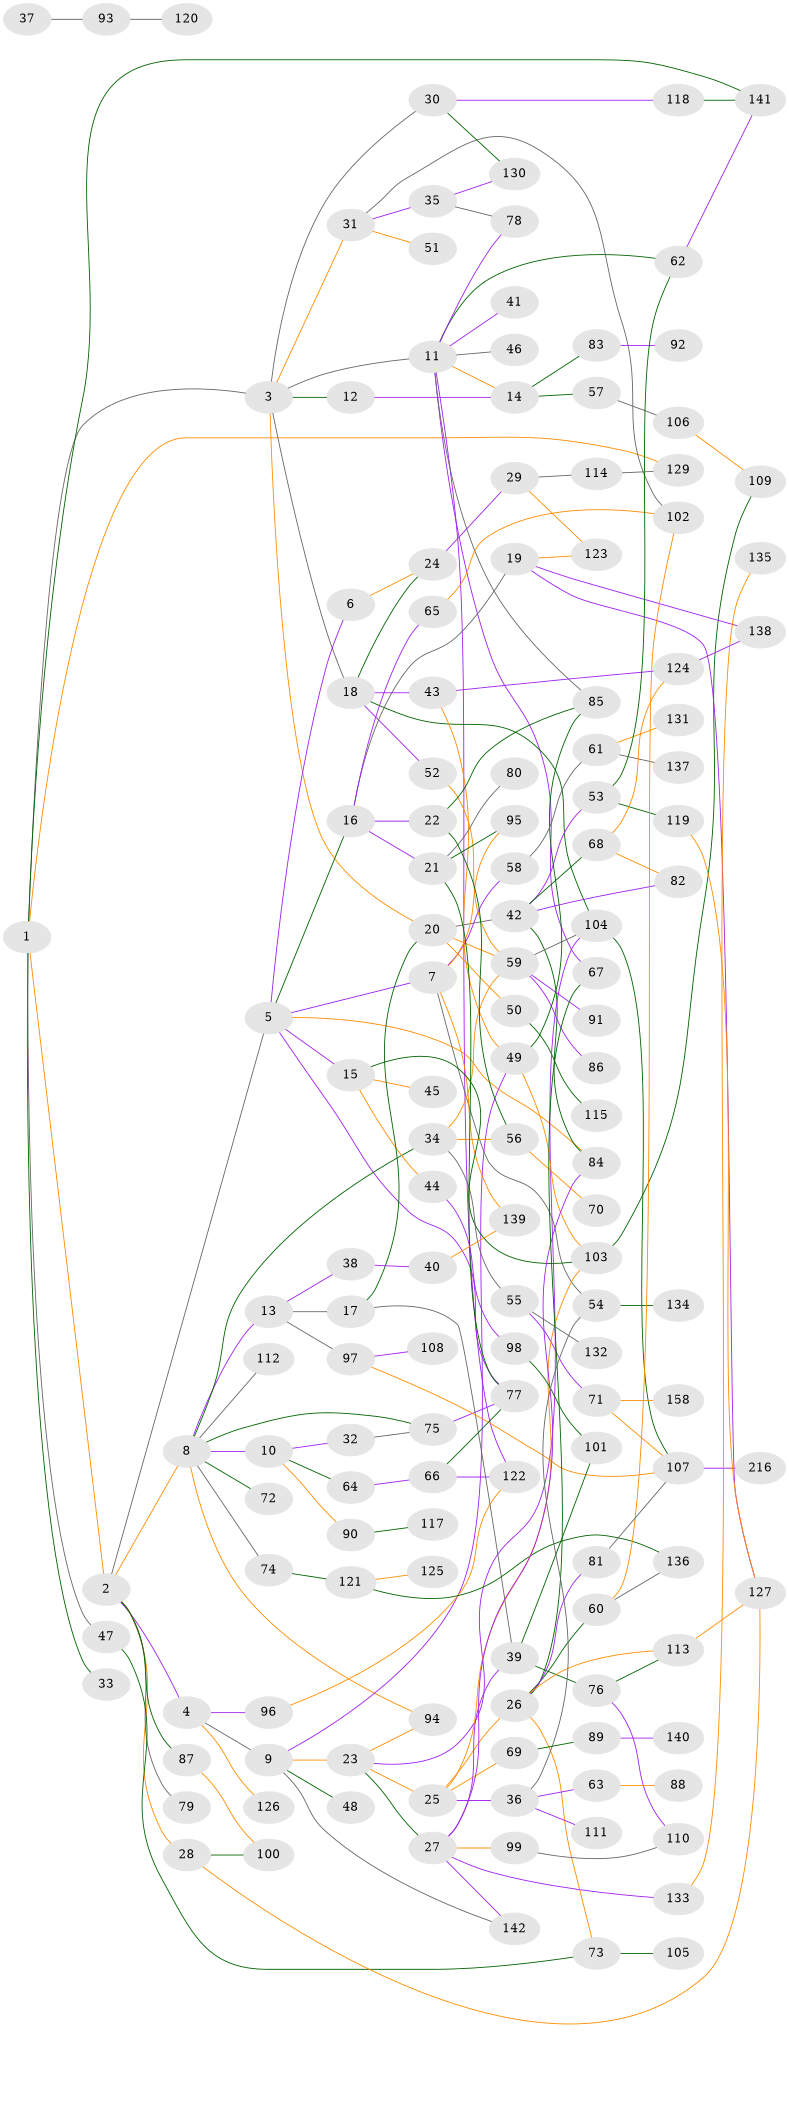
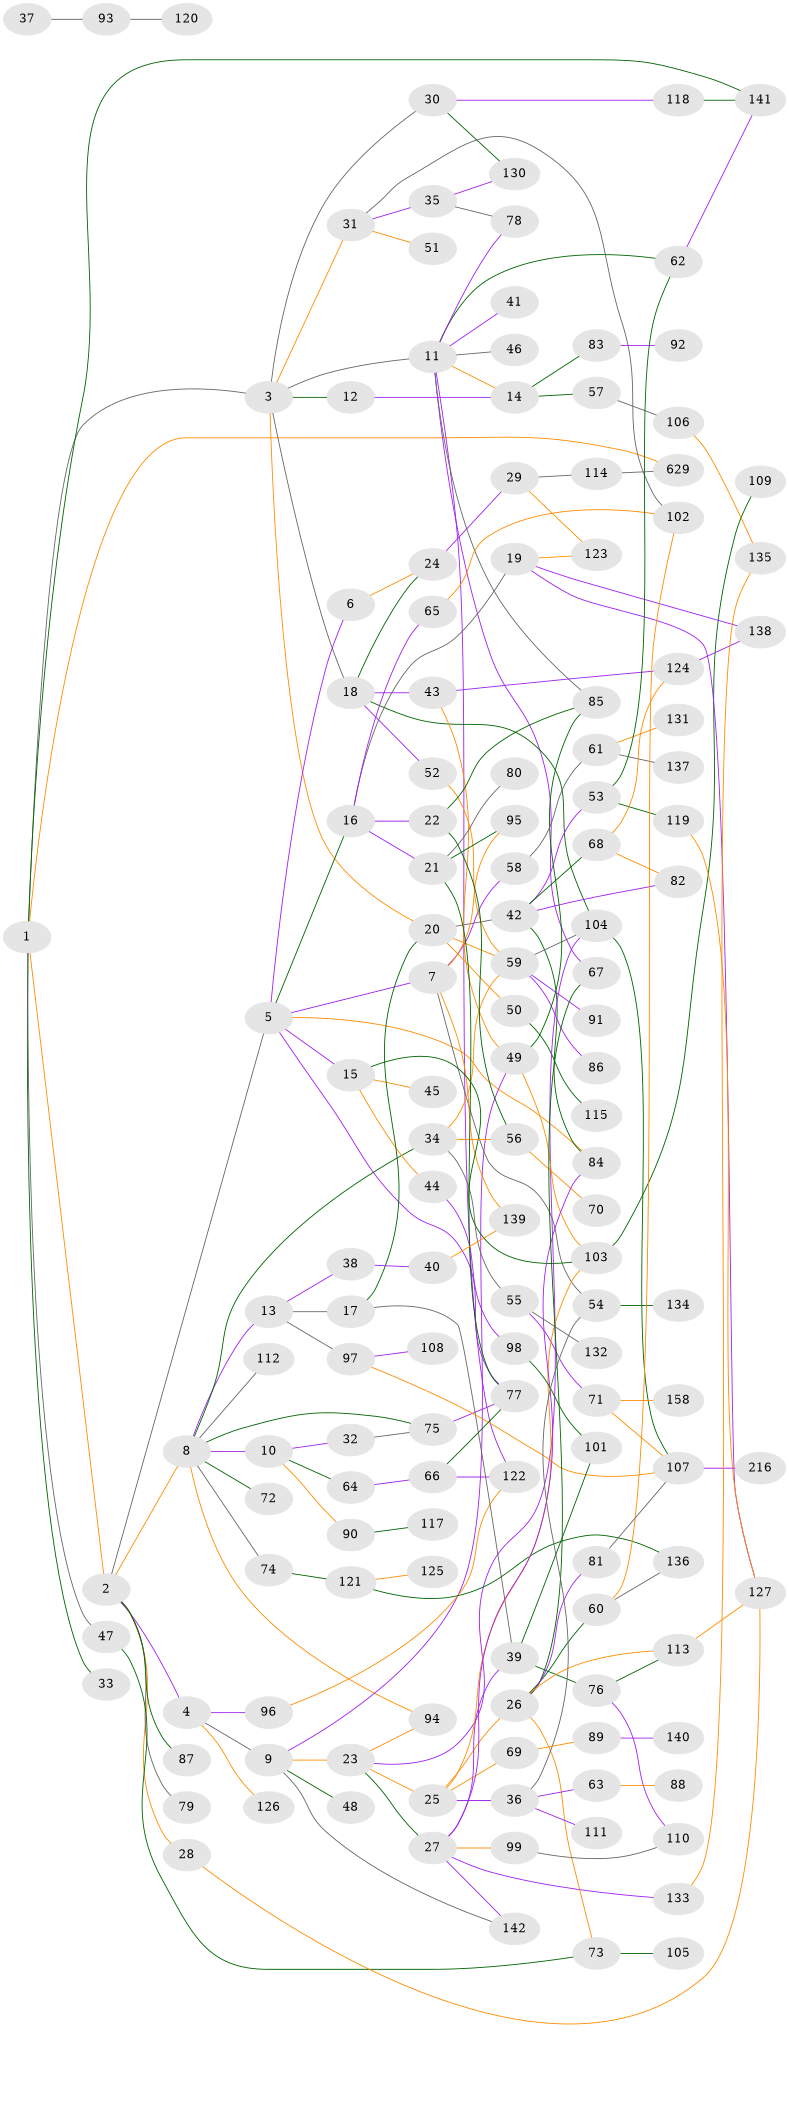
(720, 452) -> (726, 487)
(679, 470) -> (679, 470)
(557, 1745) -> (557, 1745)
(269, 1855) -> none
